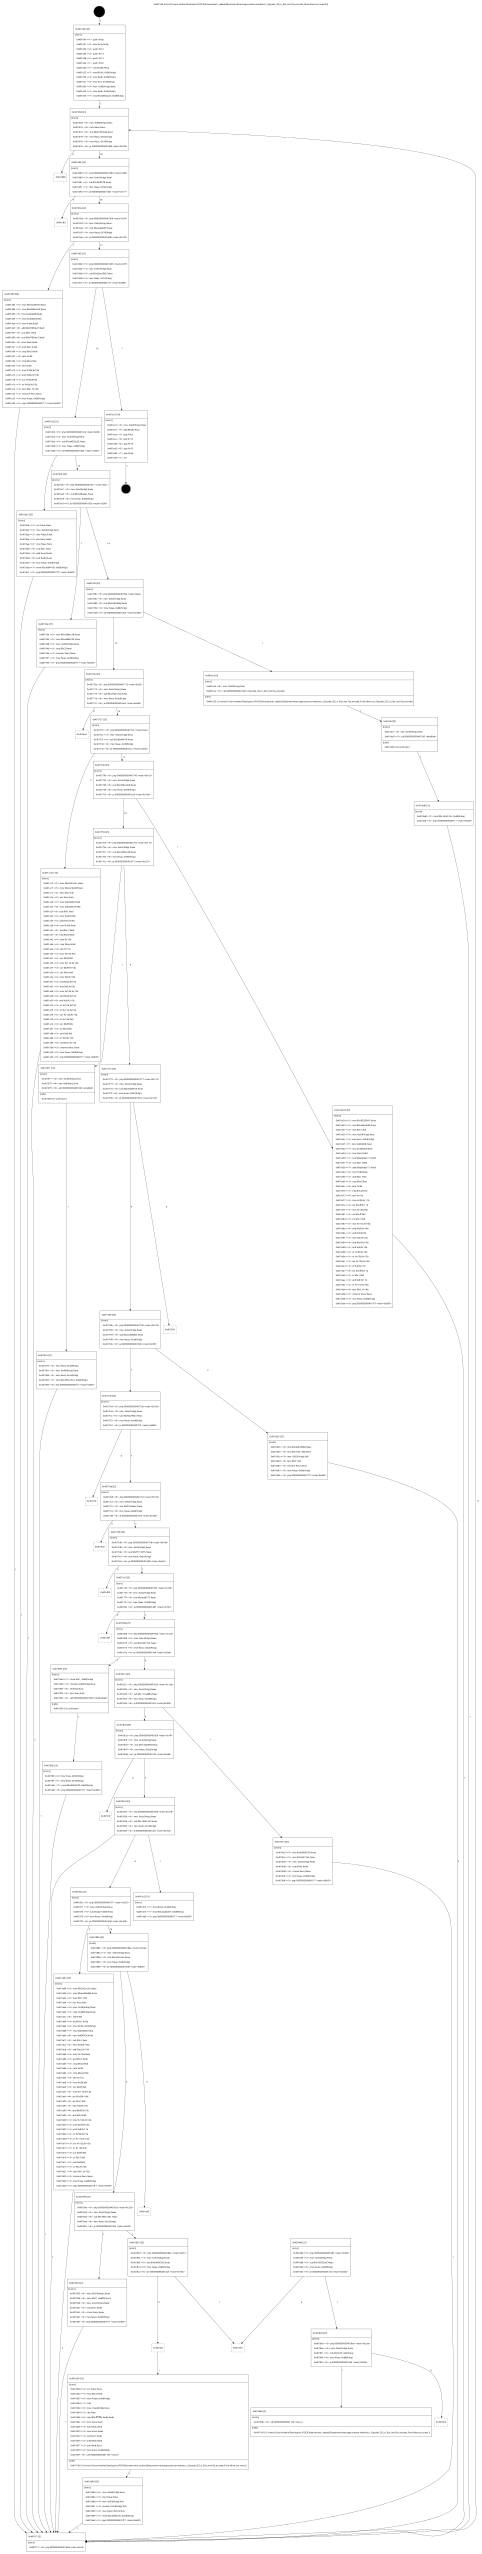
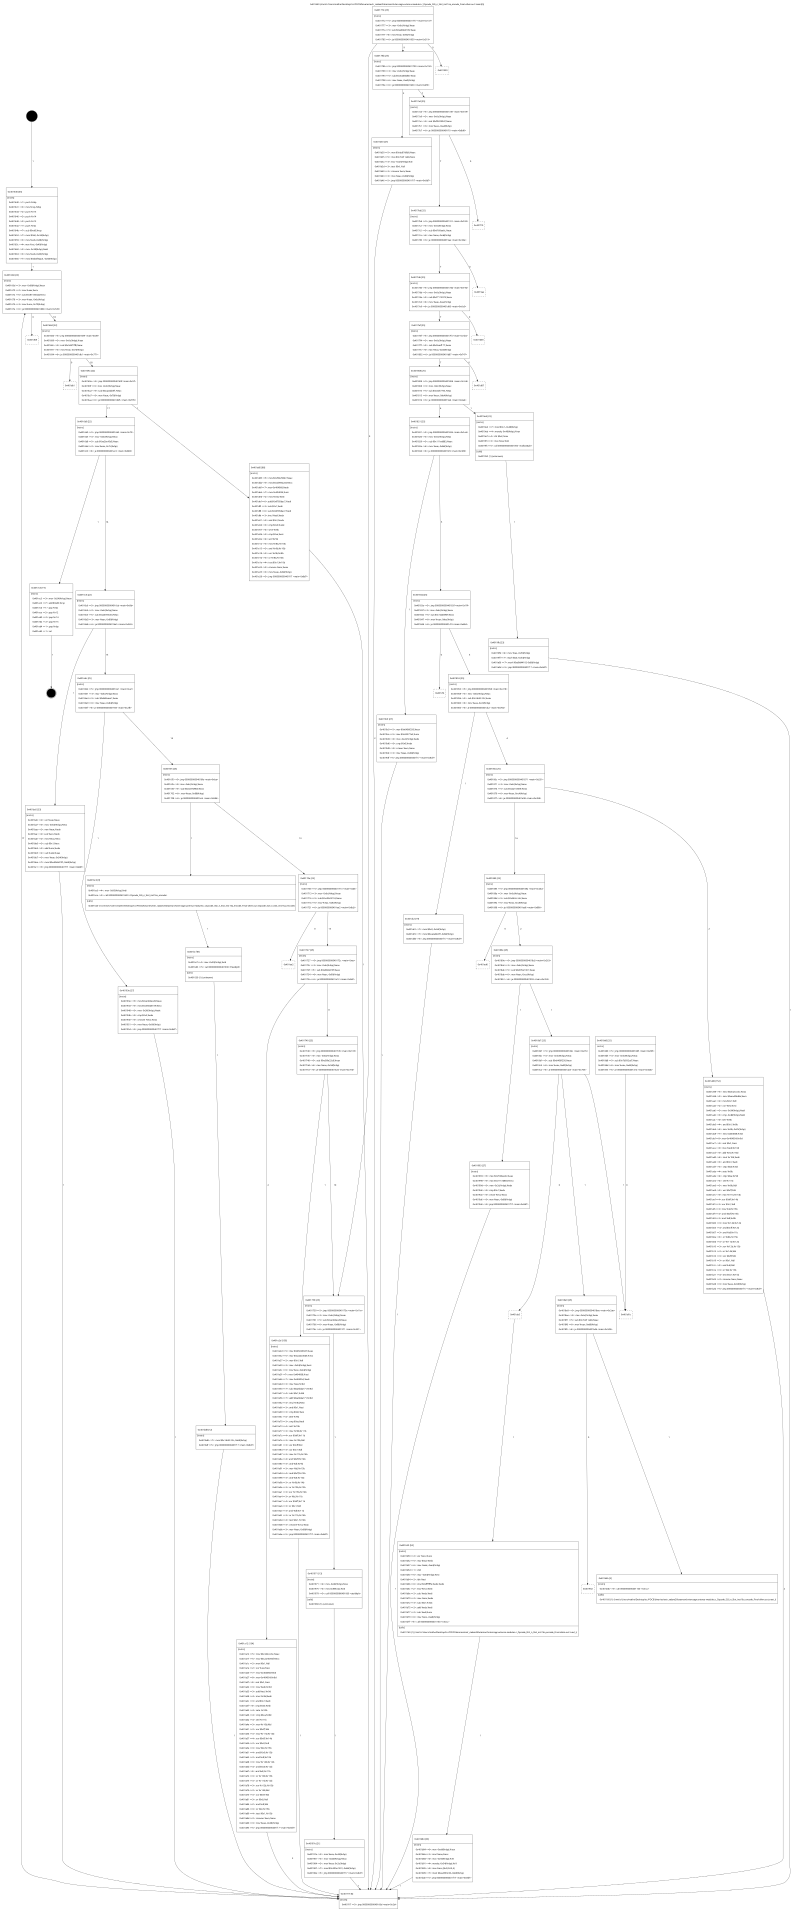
(127, 965) -> (368, 669)
(51, 2169) -> (393, 1415)
(331, 2302) -> (573, 1184)
